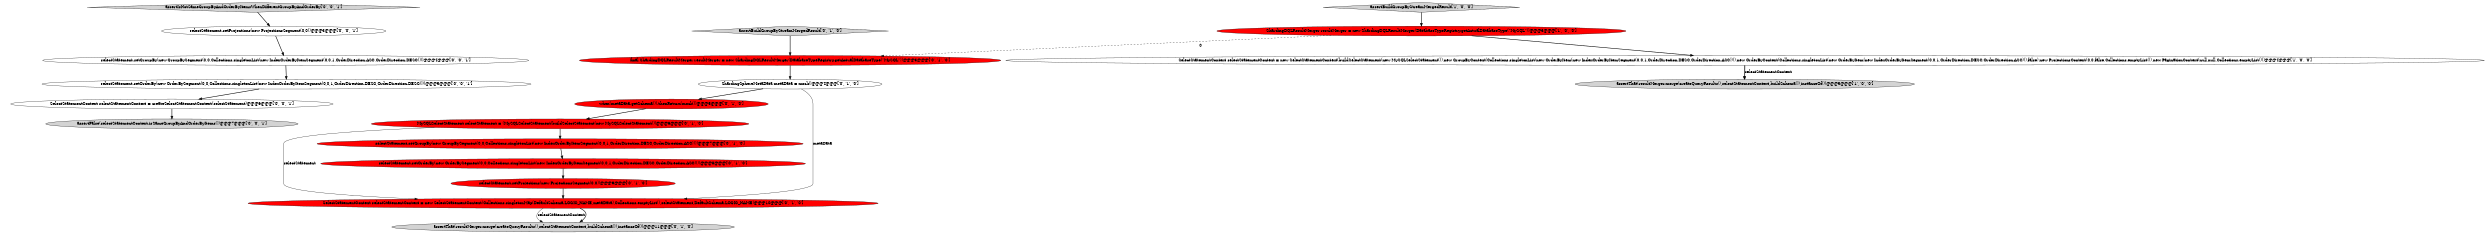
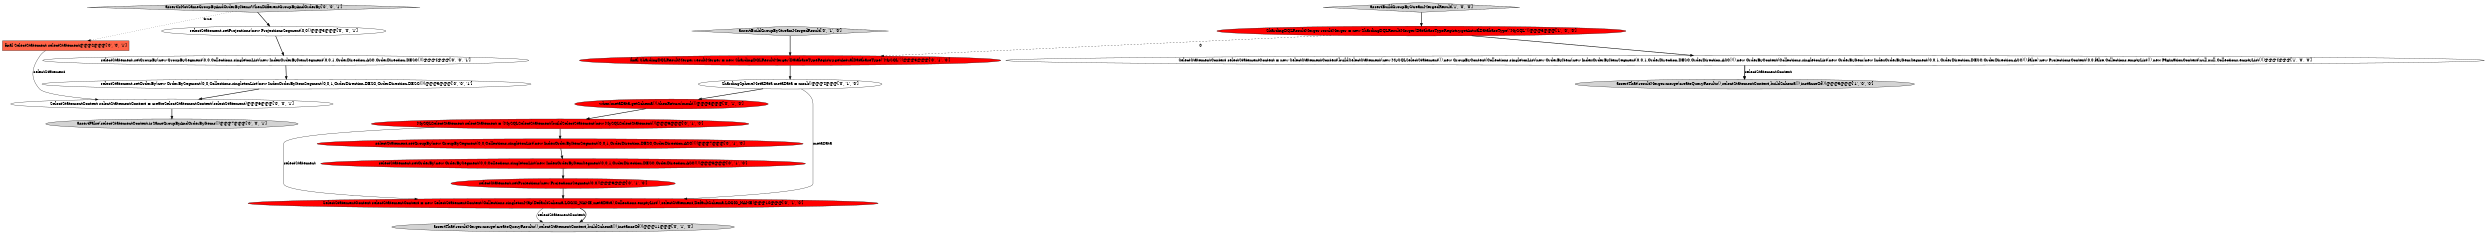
none -> (66, 46)
